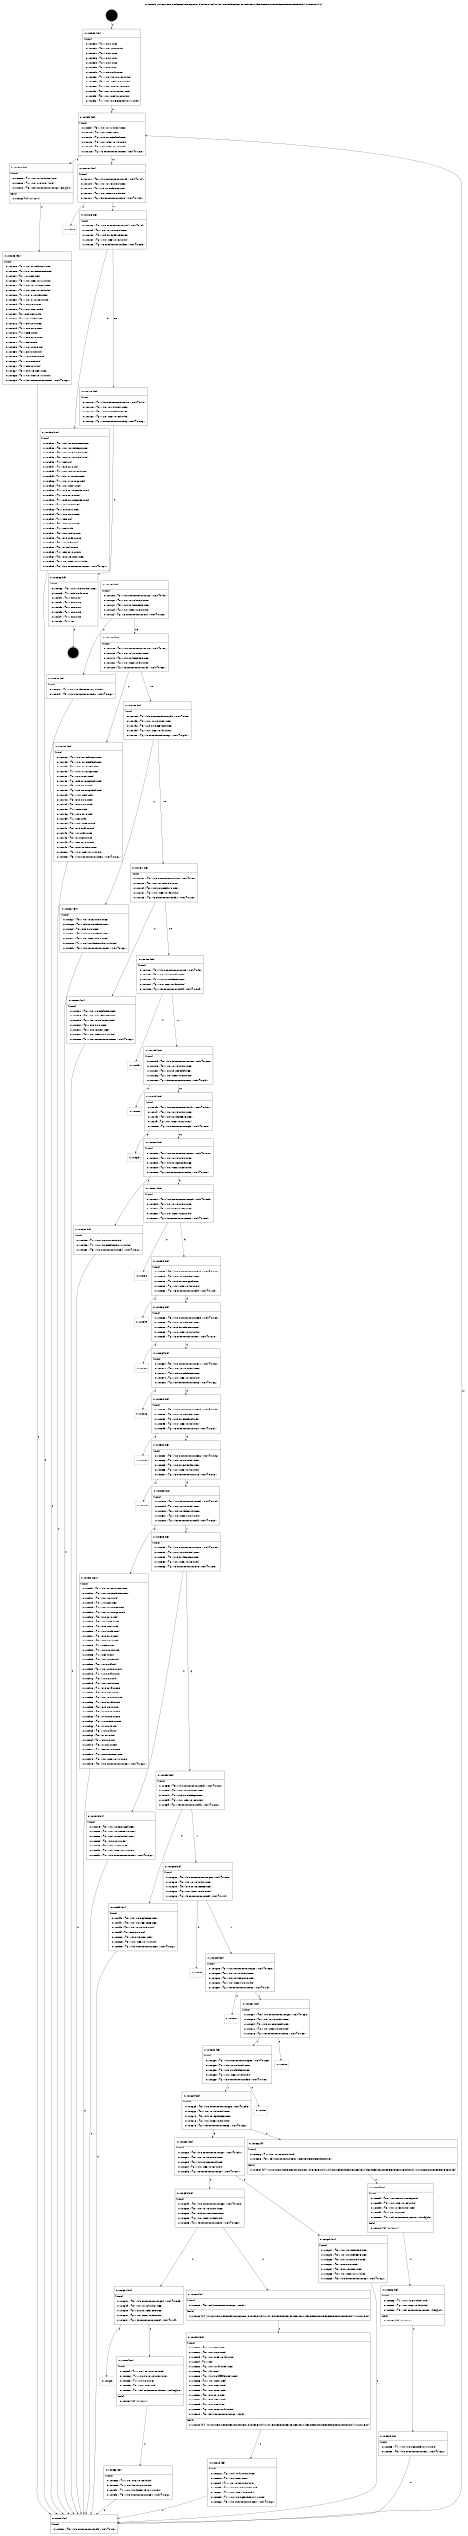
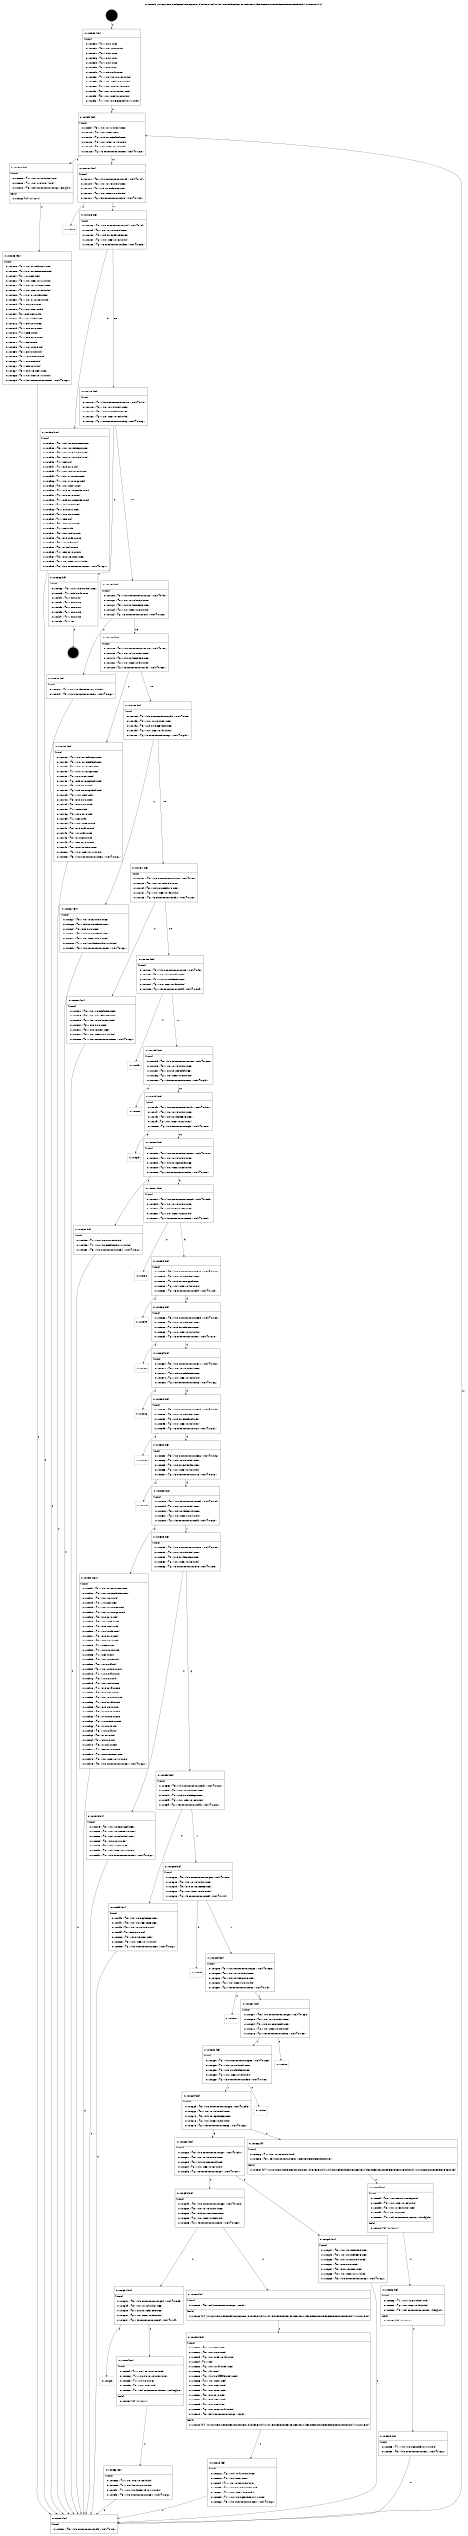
none -> (124, 502)
